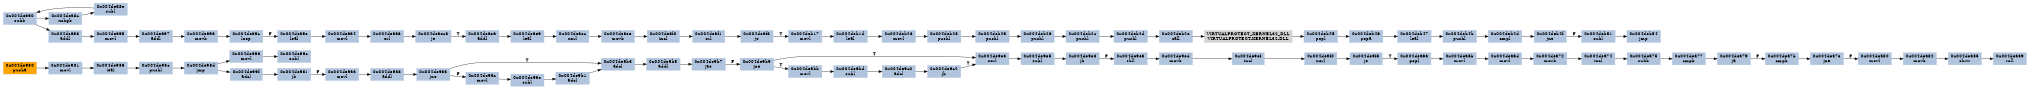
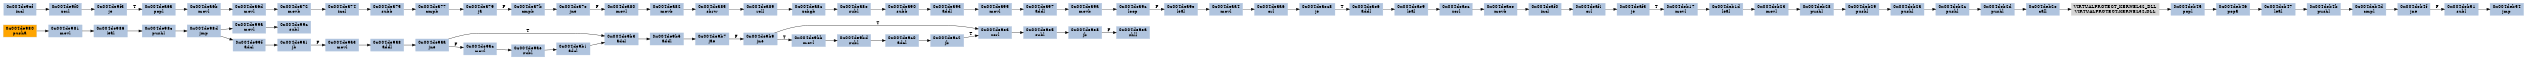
(41, 19) -> (783, 9)
(1176, 59) -> none
